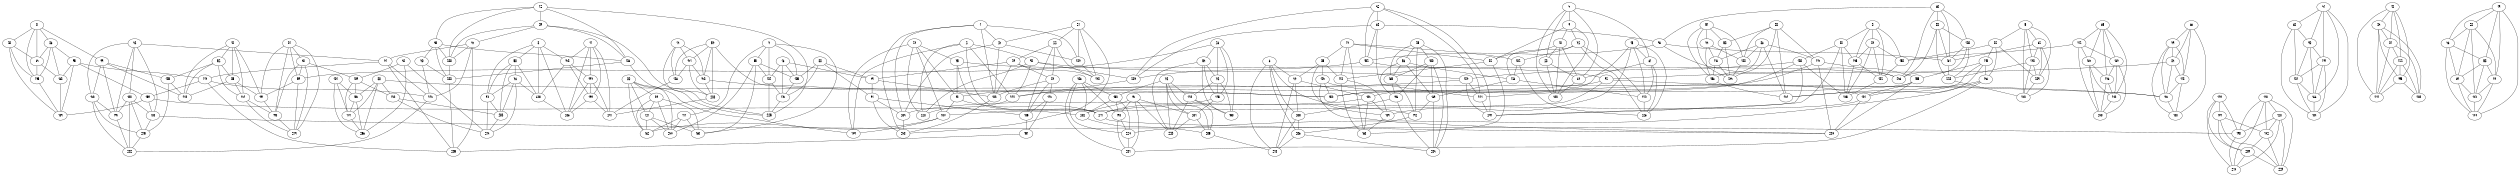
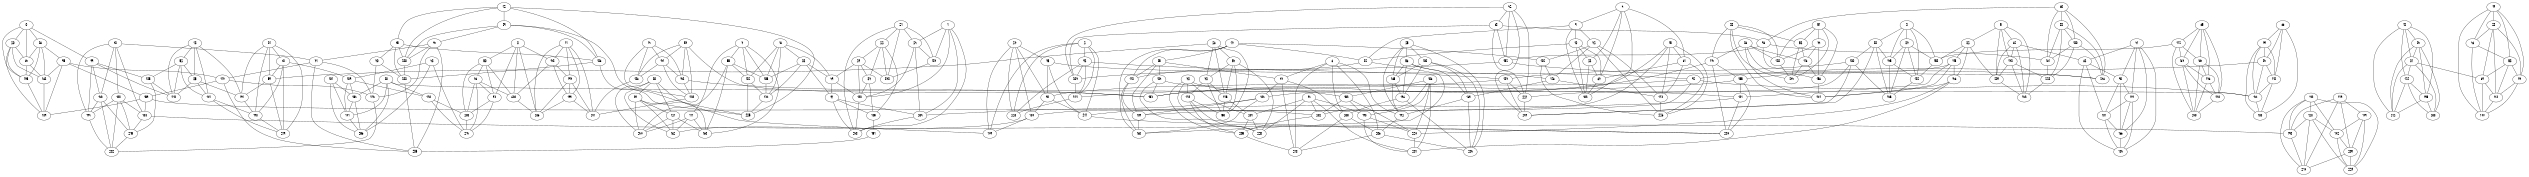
(2006, 50) -> (2053, 53)
none -> (792, 52)
(2453, 61) -> (2447, 70)
none -> (19, 67)
(1097, 79) -> (887, 79)
(1050, 98) -> none
(1153, 105) -> (1224, 109)
